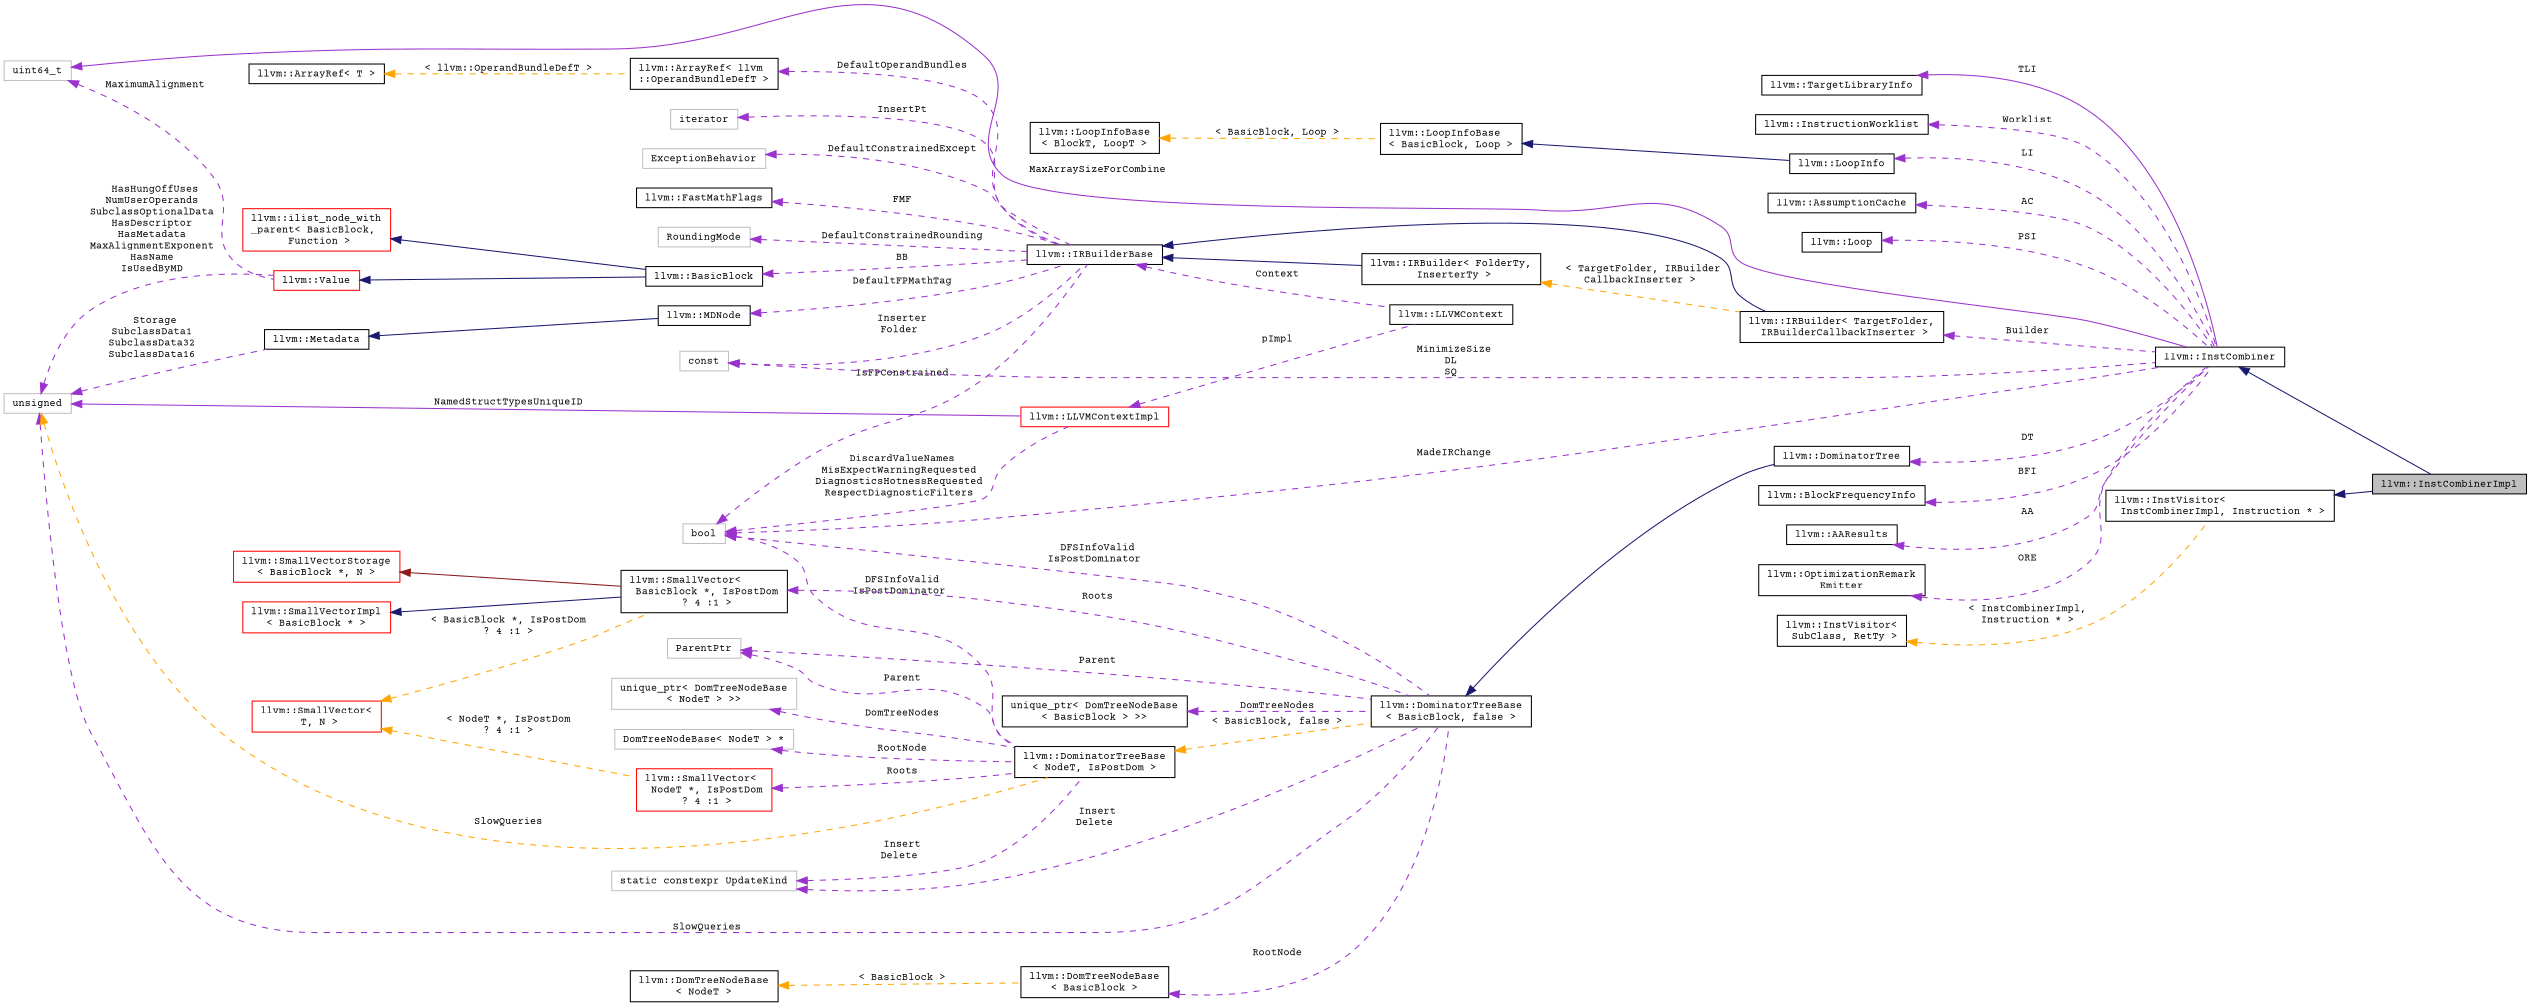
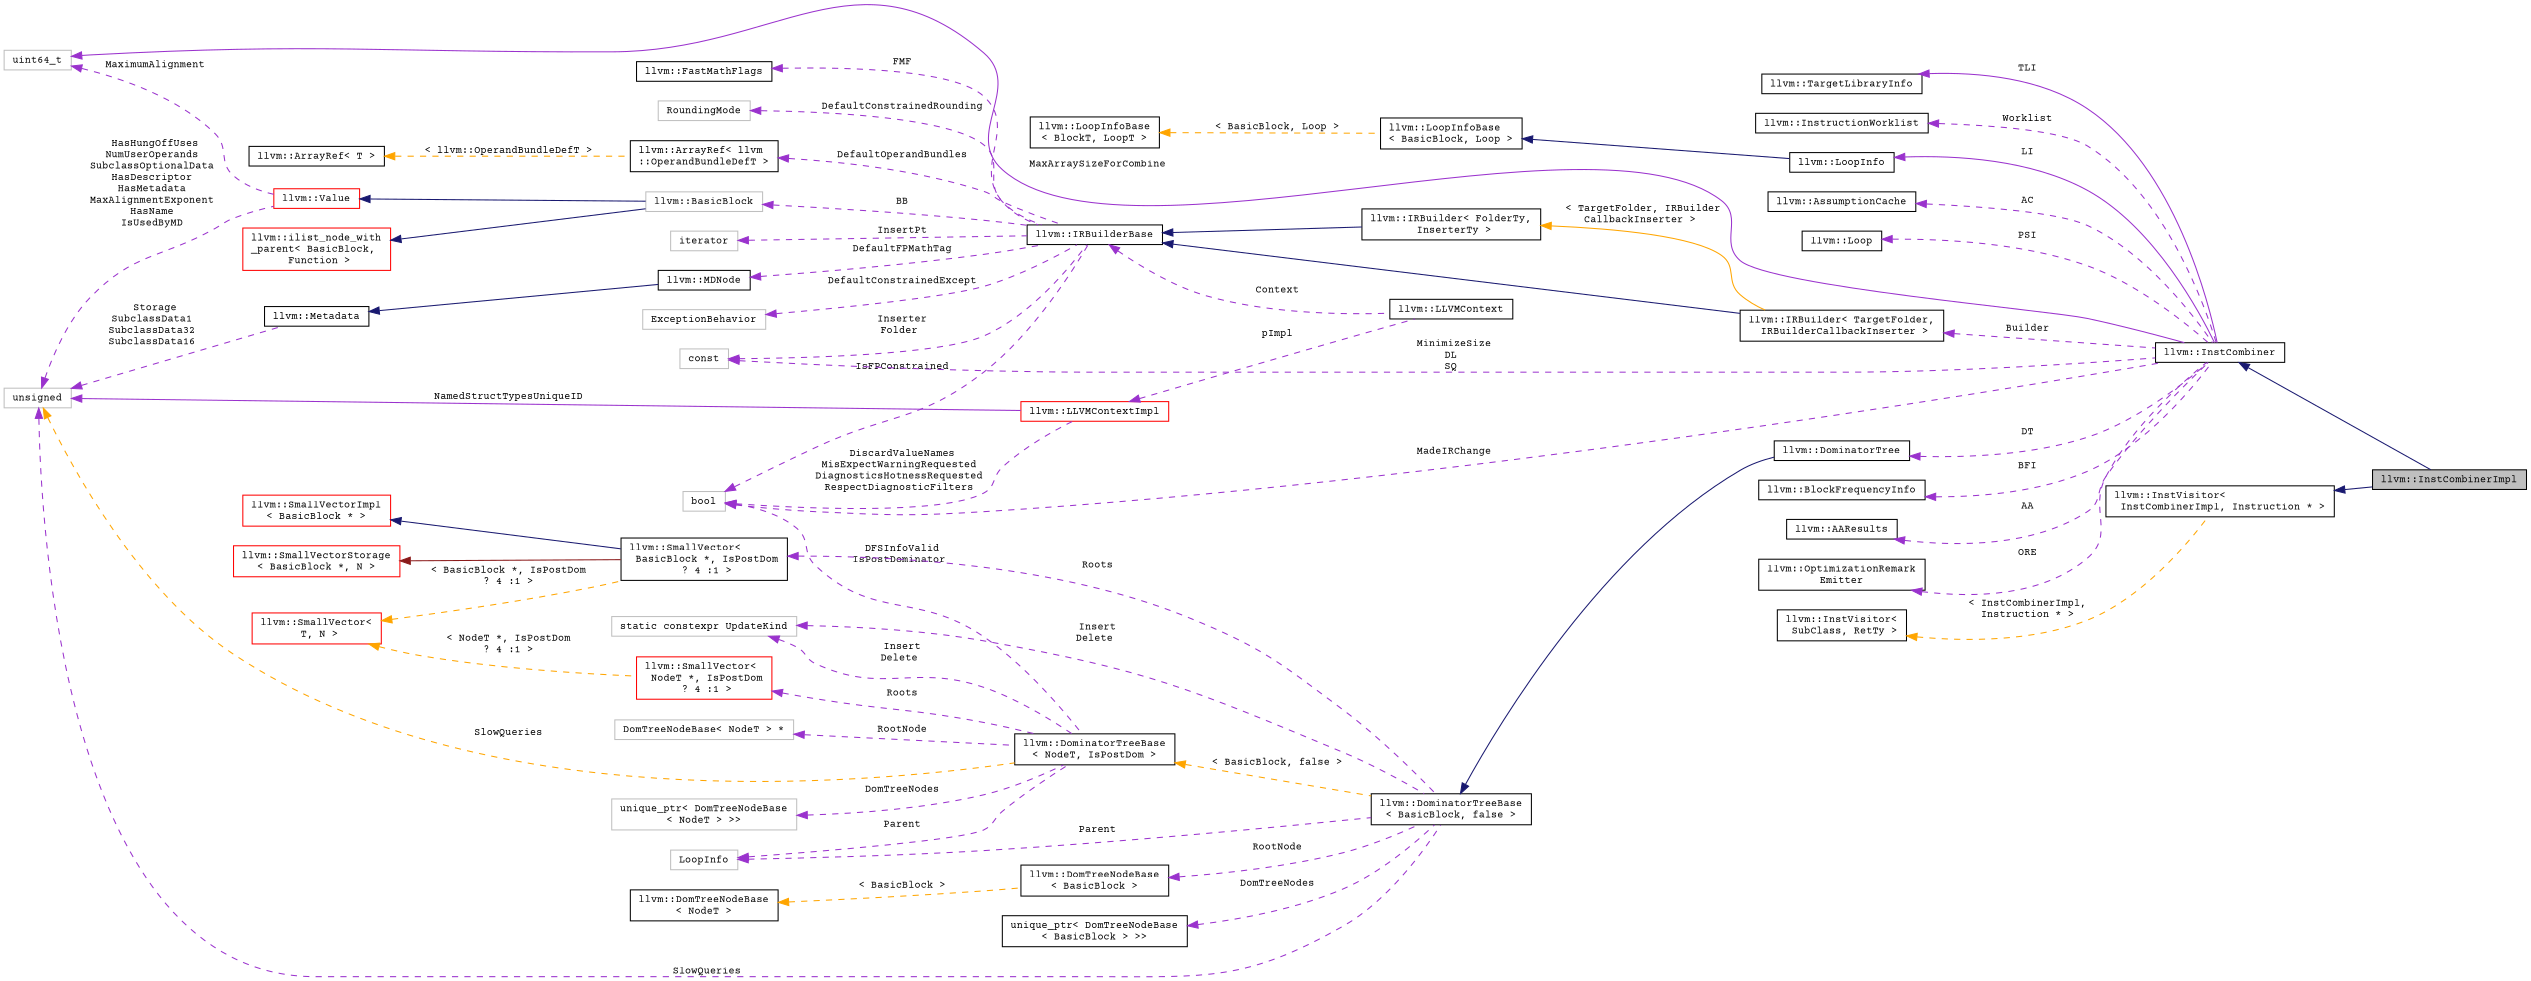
(2094, 196) -> (2093, 194)
(704, 276) -> (704, 202)
(1646, 298) -> (1675, 239)
(1095, 575) -> none
(704, 648) -> (704, 860)
